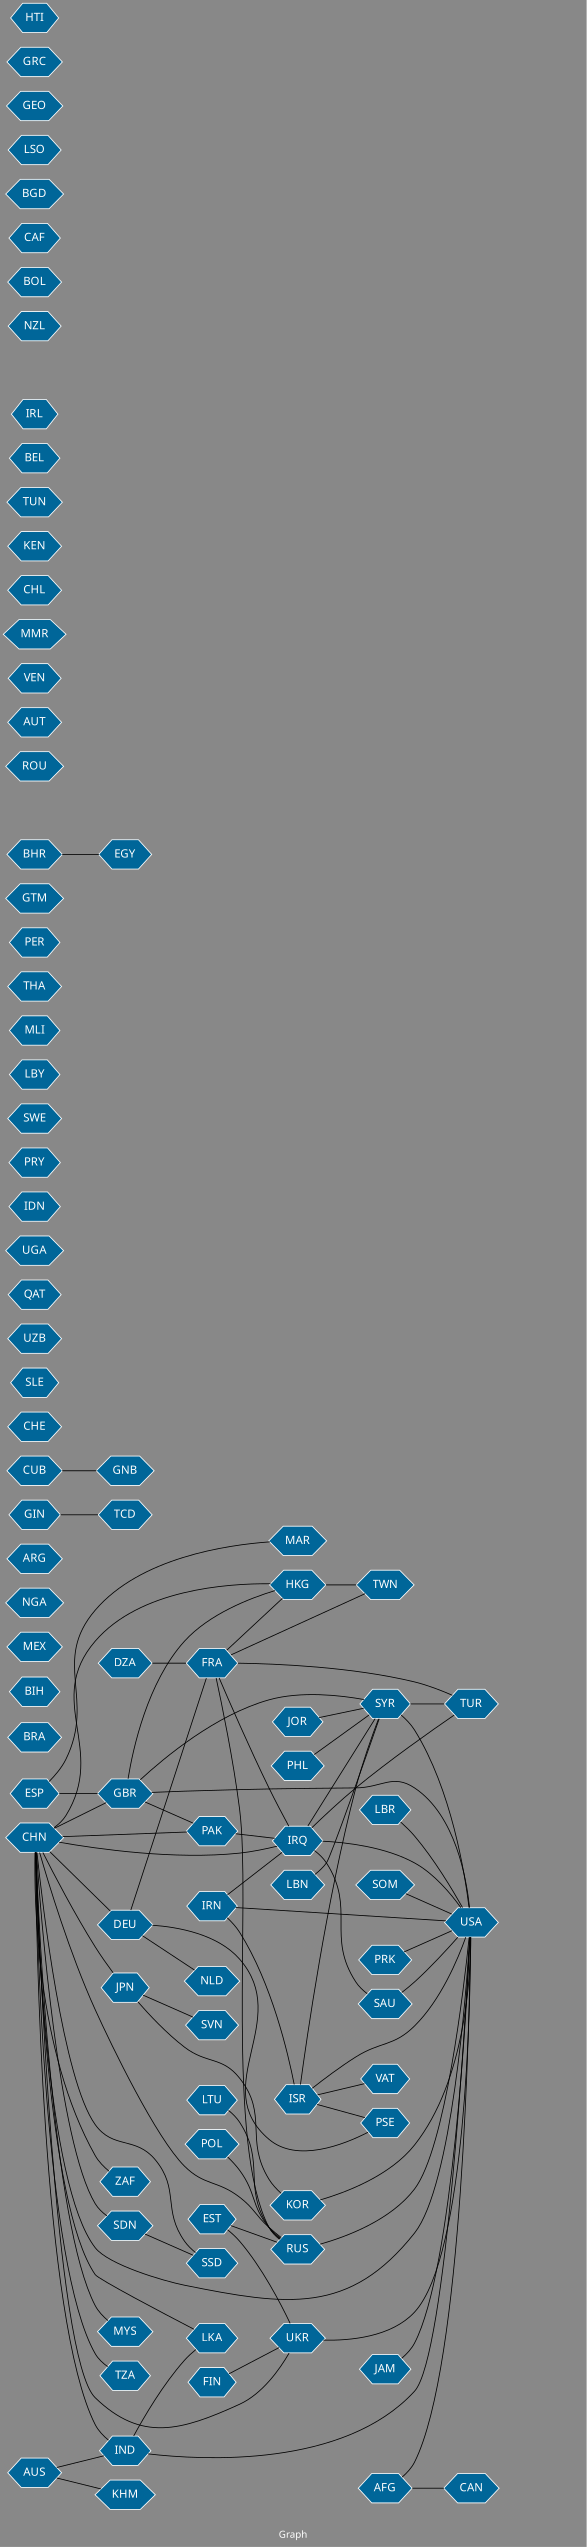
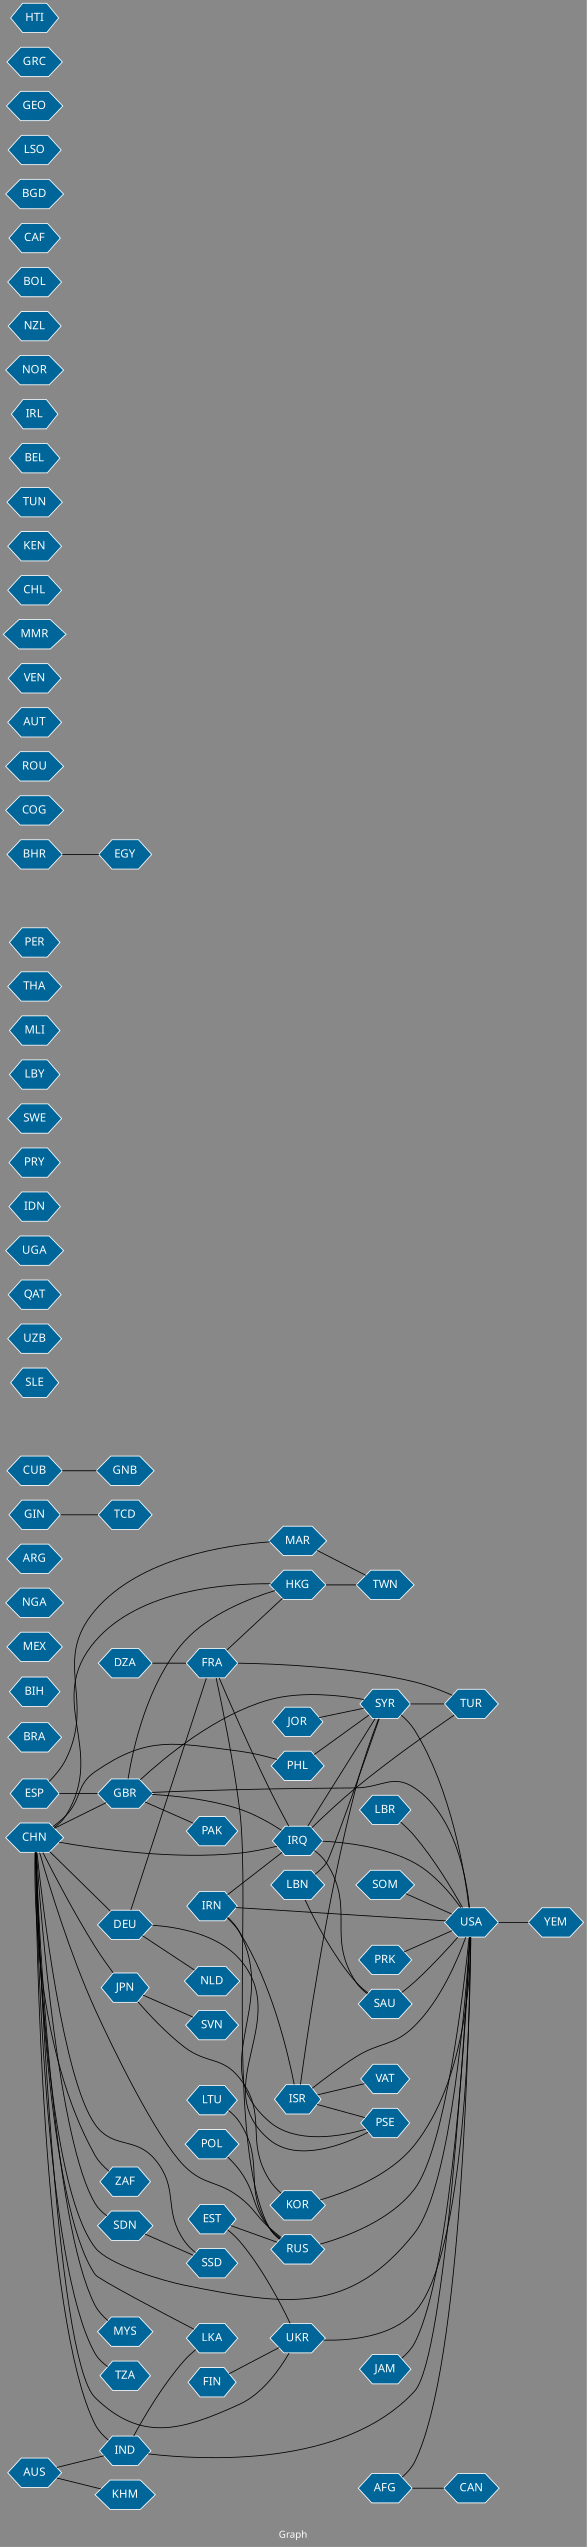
none -> (35, 370)
none -> (35, 810)
(35, 898) -> none
(35, 1427) -> none
(298, 1624) -> (341, 1563)
(125, 1834) -> (148, 1747)
(255, 1836) -> (219, 1804)
none -> (556, 1922)
none -> (332, 1950)
none -> (262, 2113)
